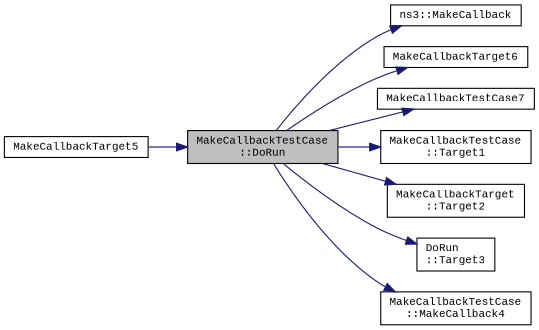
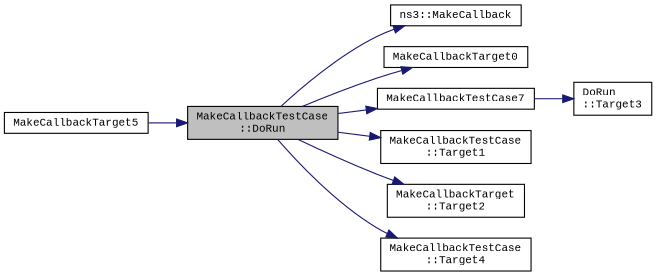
(456, 57) -> (456, 57)
(342, 207) -> (549, 99)
(456, 308) -> (456, 255)
